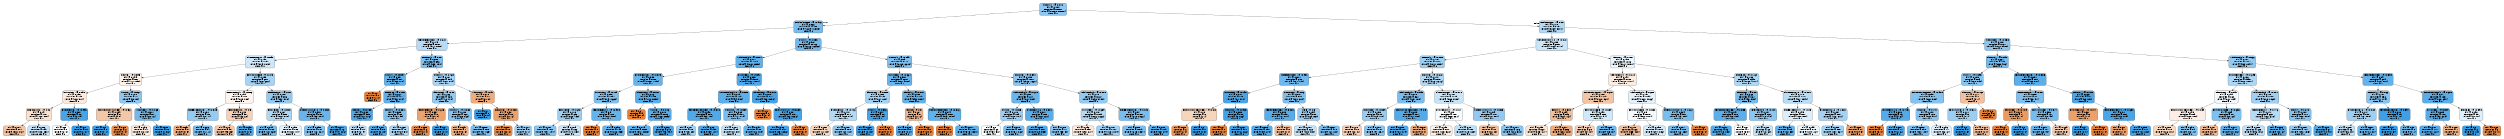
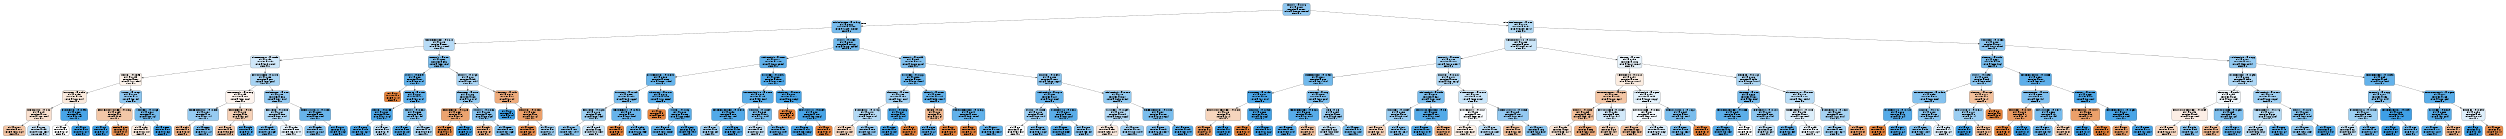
(120, 131) -> (120, 131)
none -> (360, 131)
(1606, 131) -> none
